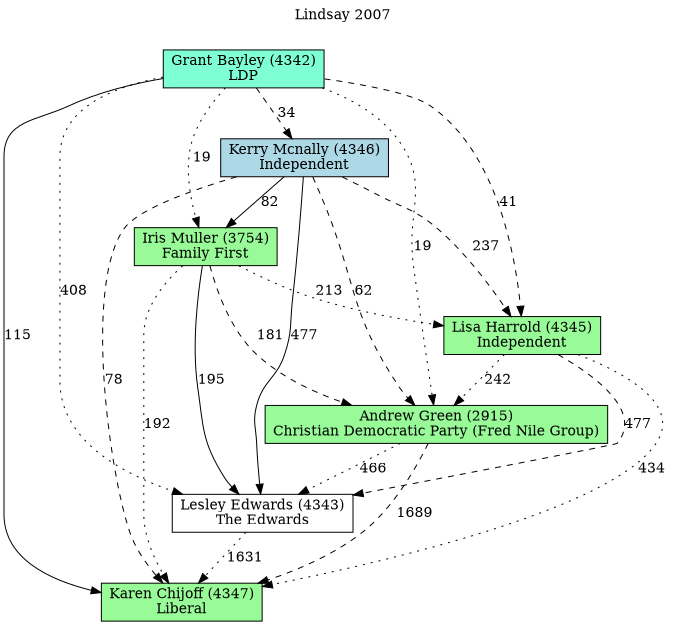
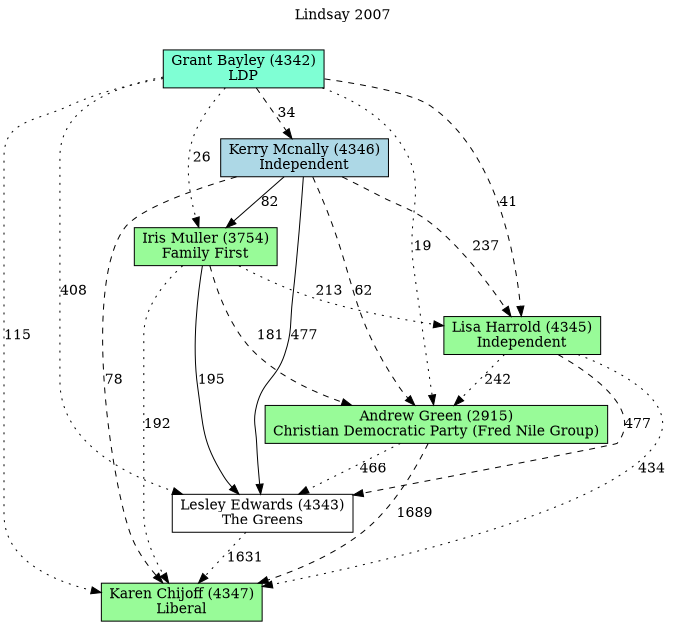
(202, 158) -> (202, 158)
(4, 304) -> (4, 304)
(263, 513) -> (263, 513)
